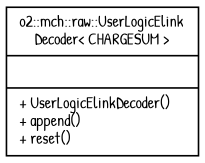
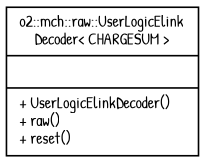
(51, 121) -> (40, 121)
